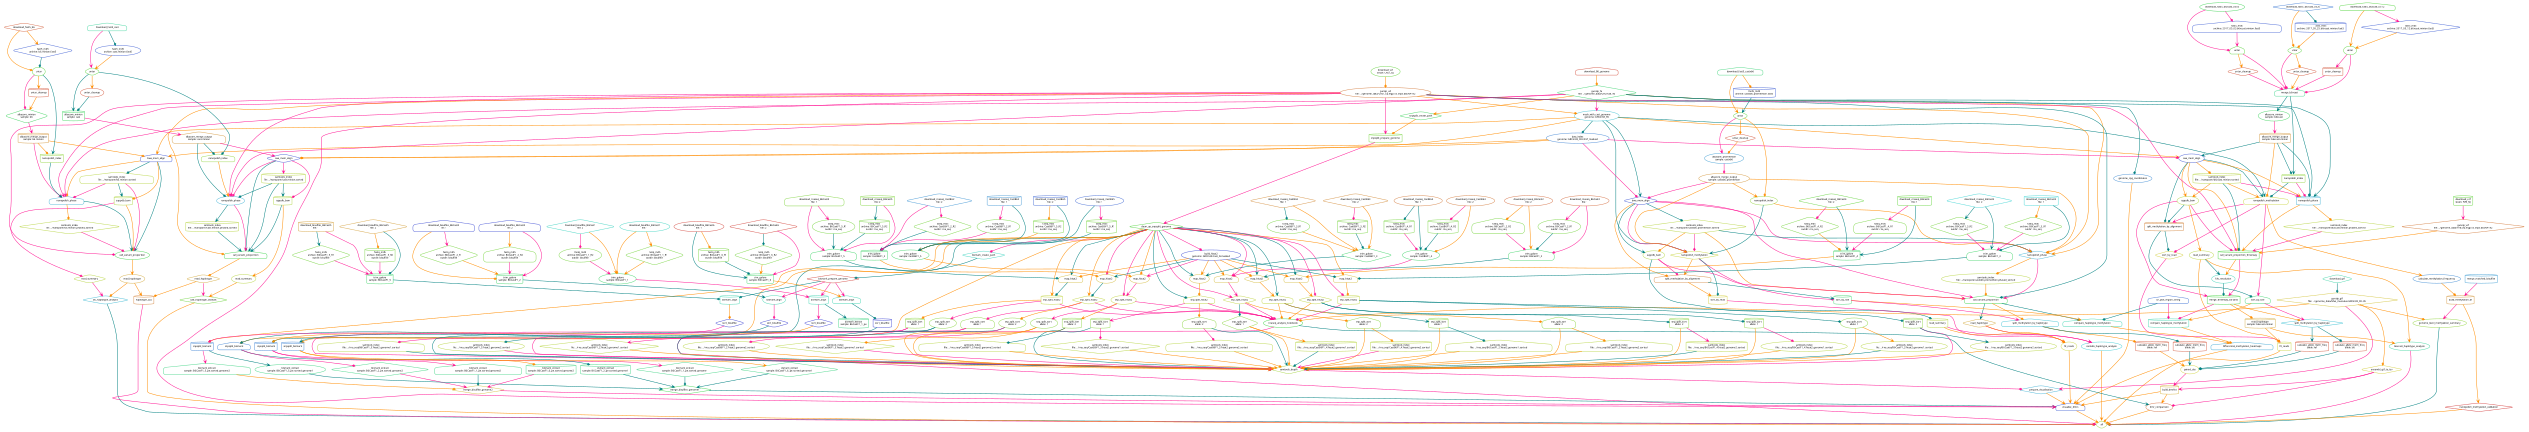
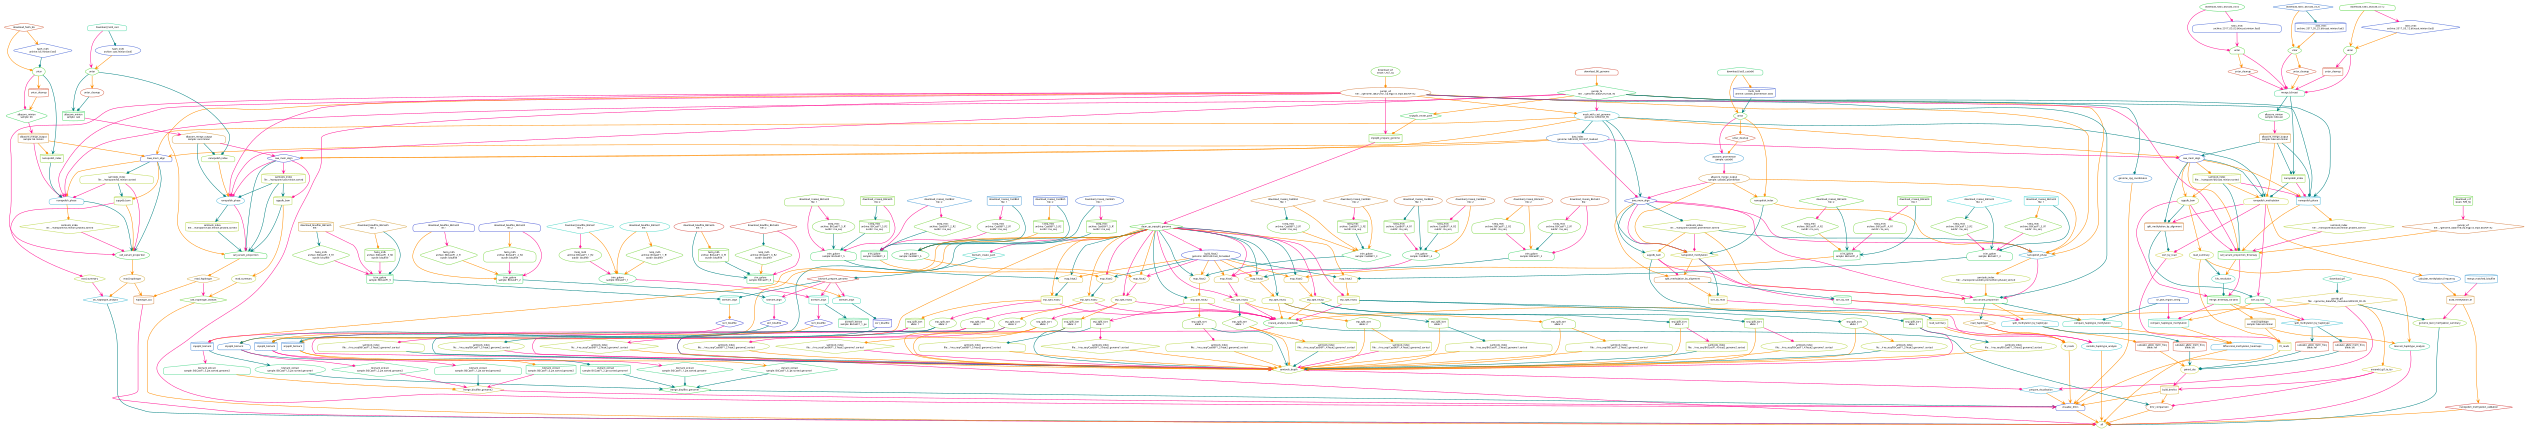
(2390, 312) -> (2390, 312)
